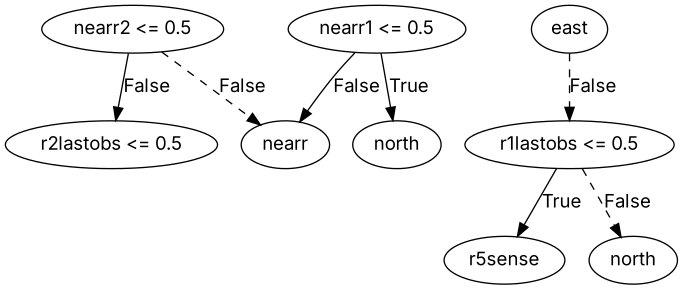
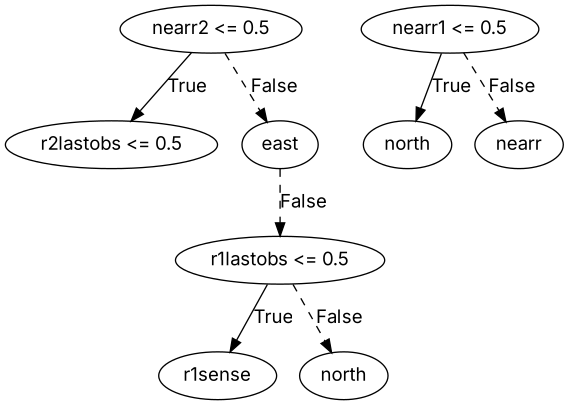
(330, 81) -> (481, 82)
(206, 85) -> (243, 82)
(147, 87) -> (188, 87)
(504, 260) -> (218, 376)
